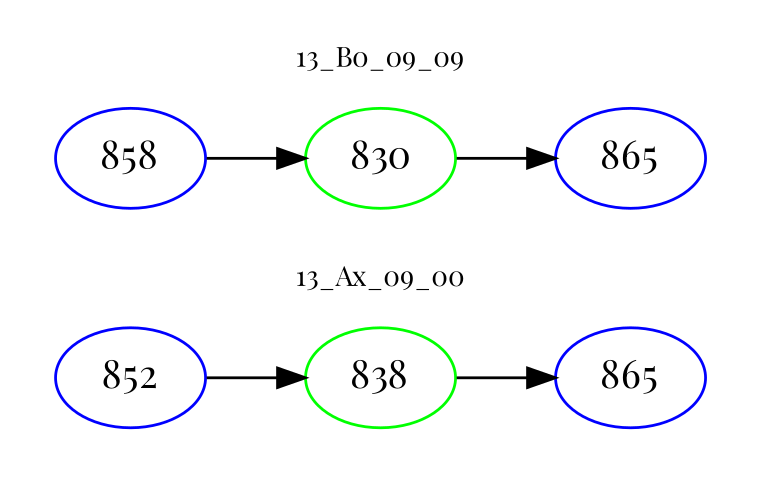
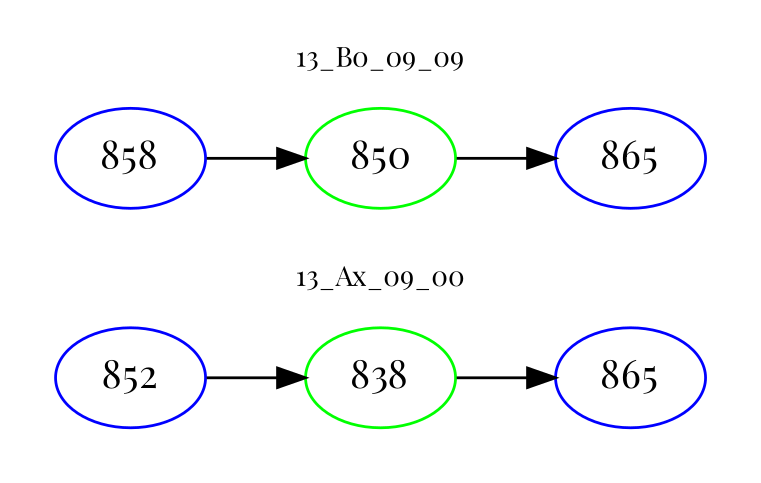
(381, 158) -> (381, 158)
